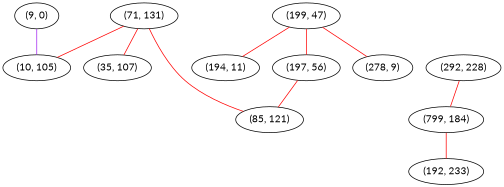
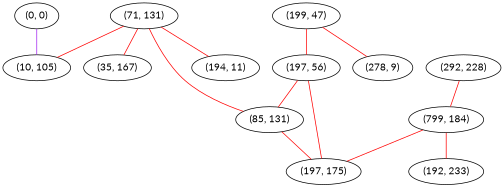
(37, 16) -> (37, 16)
(266, 42) -> (185, 42)
(117, 68) -> (117, 68)
(270, 120) -> (270, 120)
none -> (324, 172)
